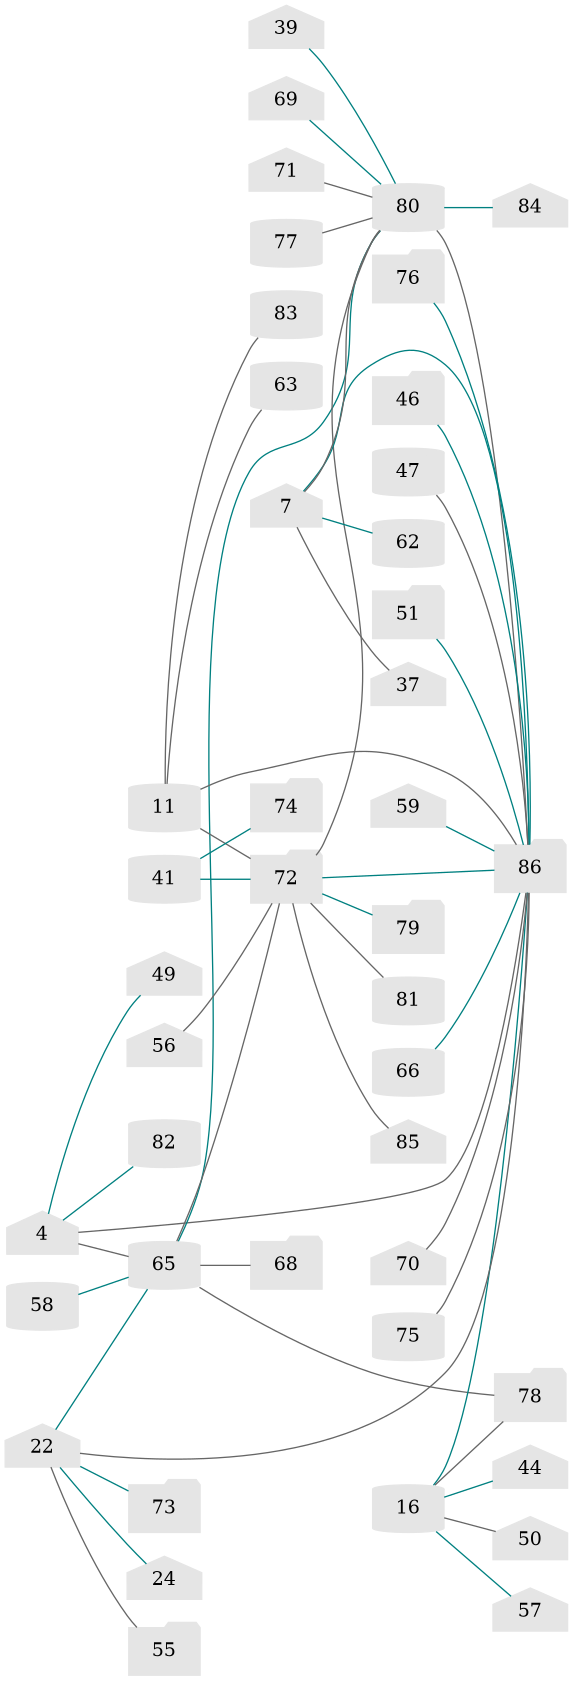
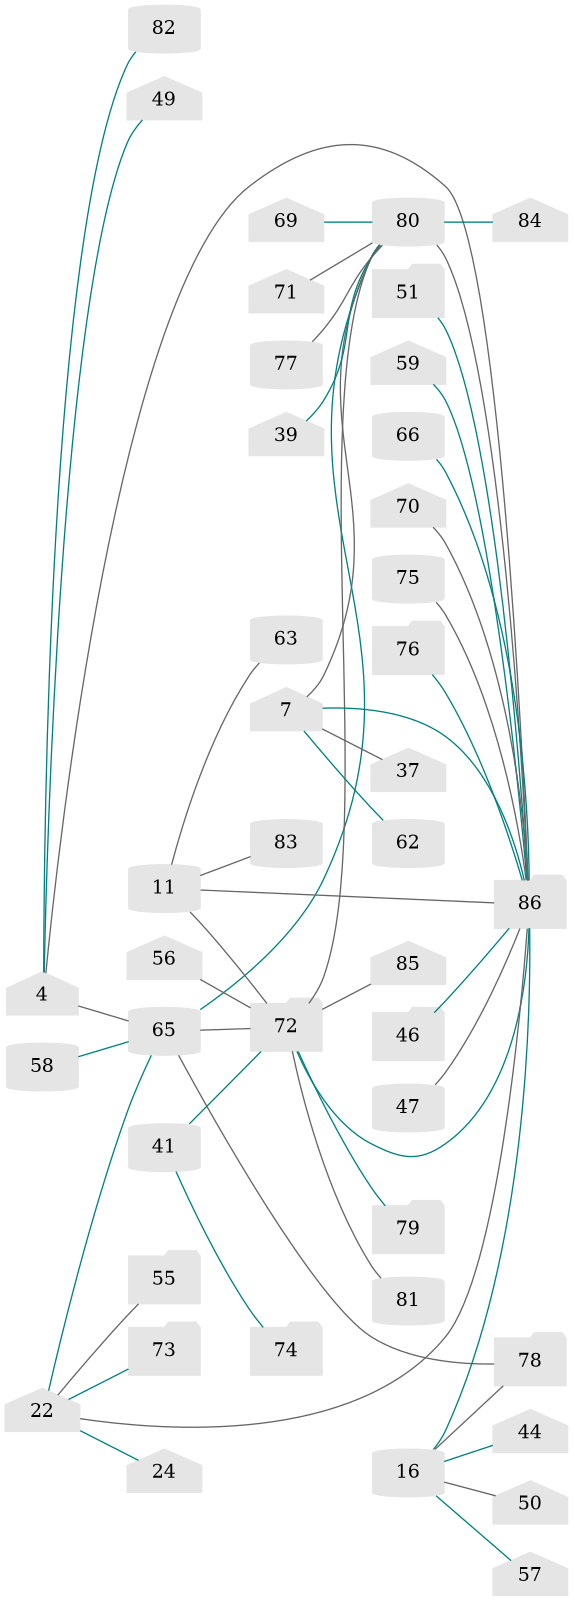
(286, 1265) -> none
